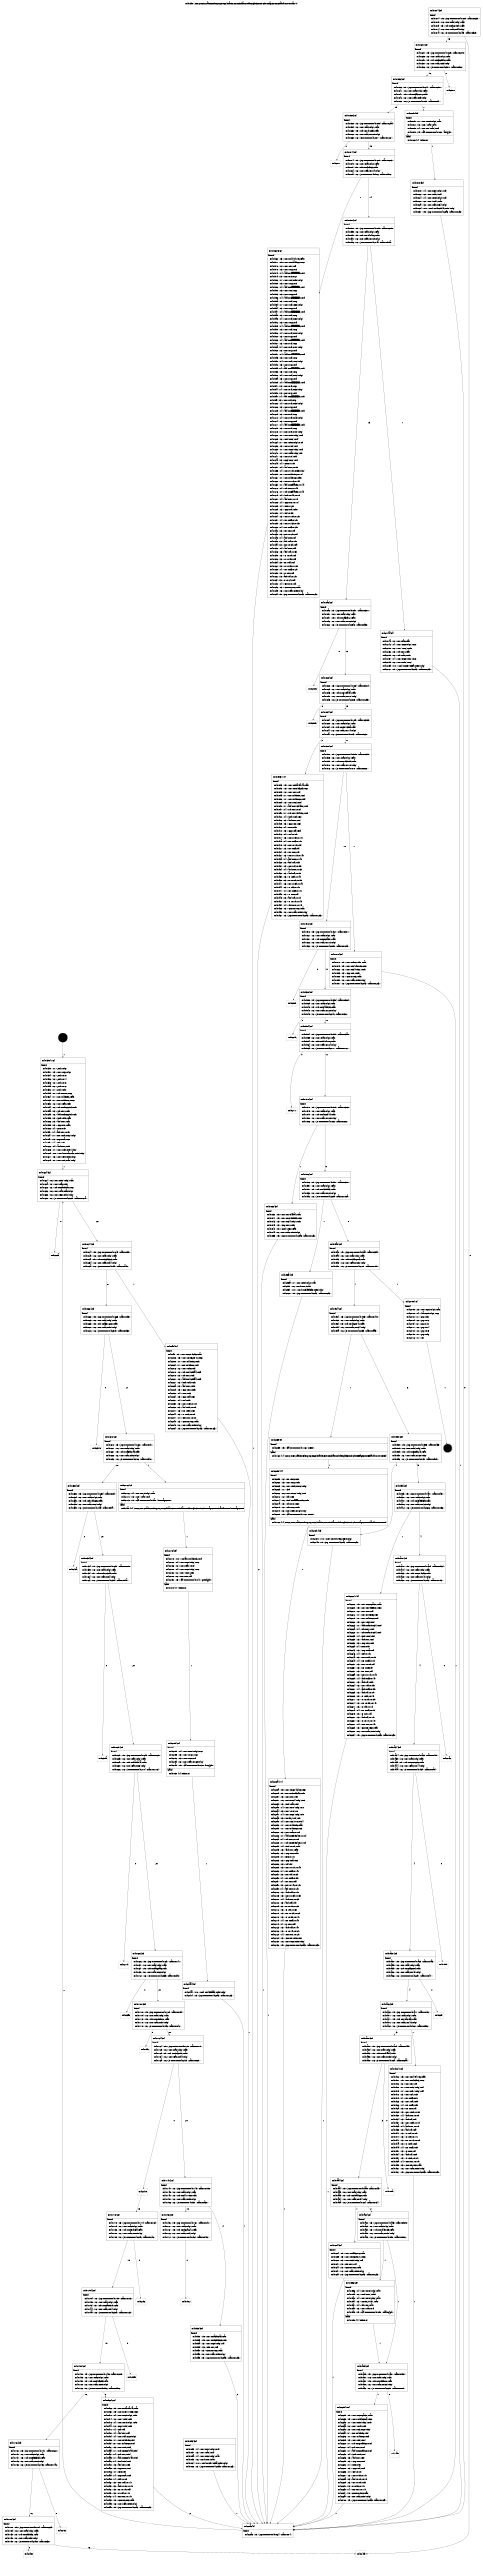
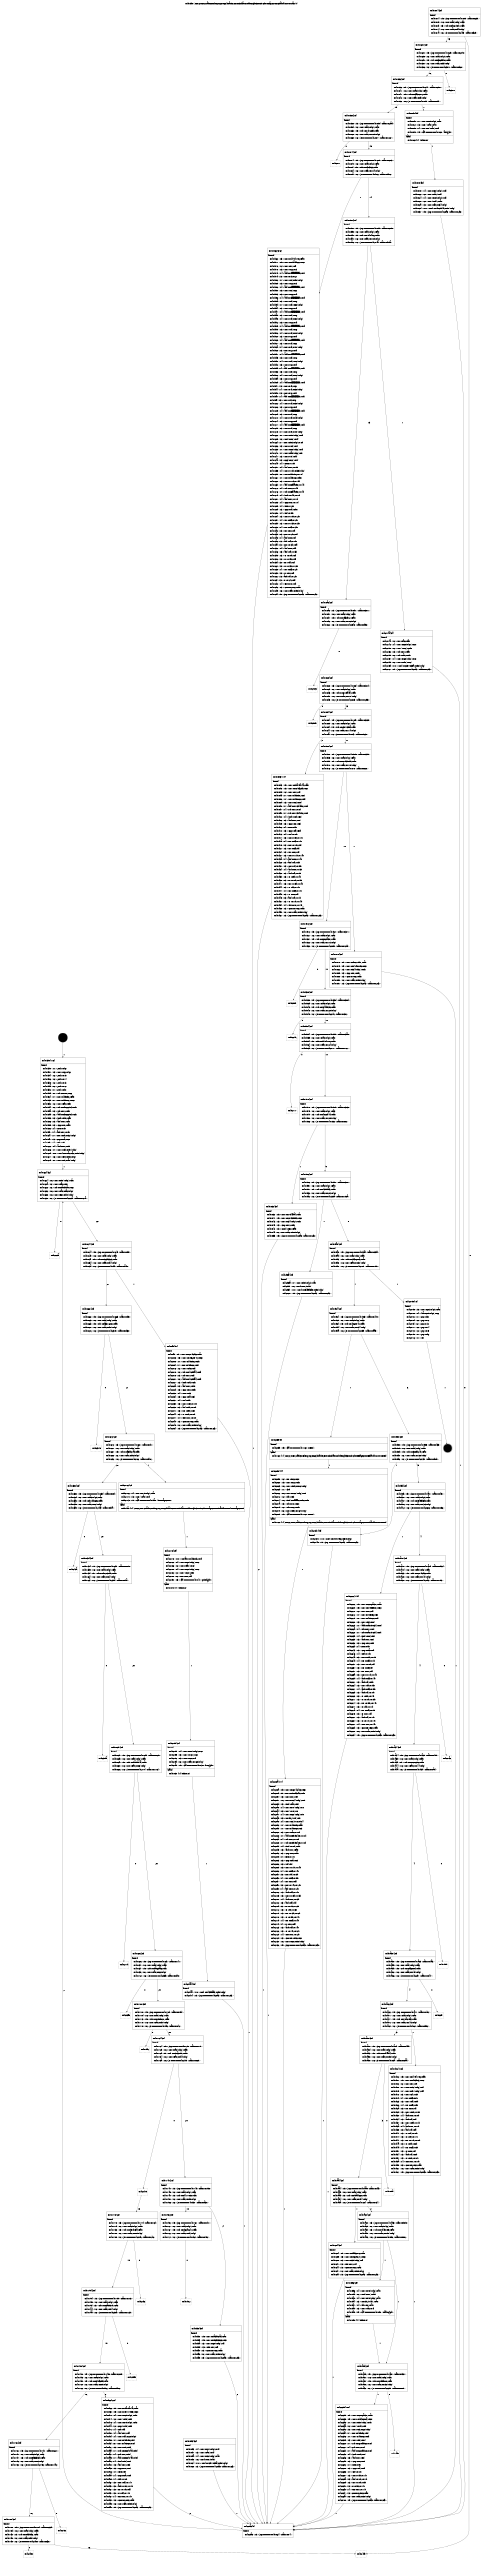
(345, 651) -> none
